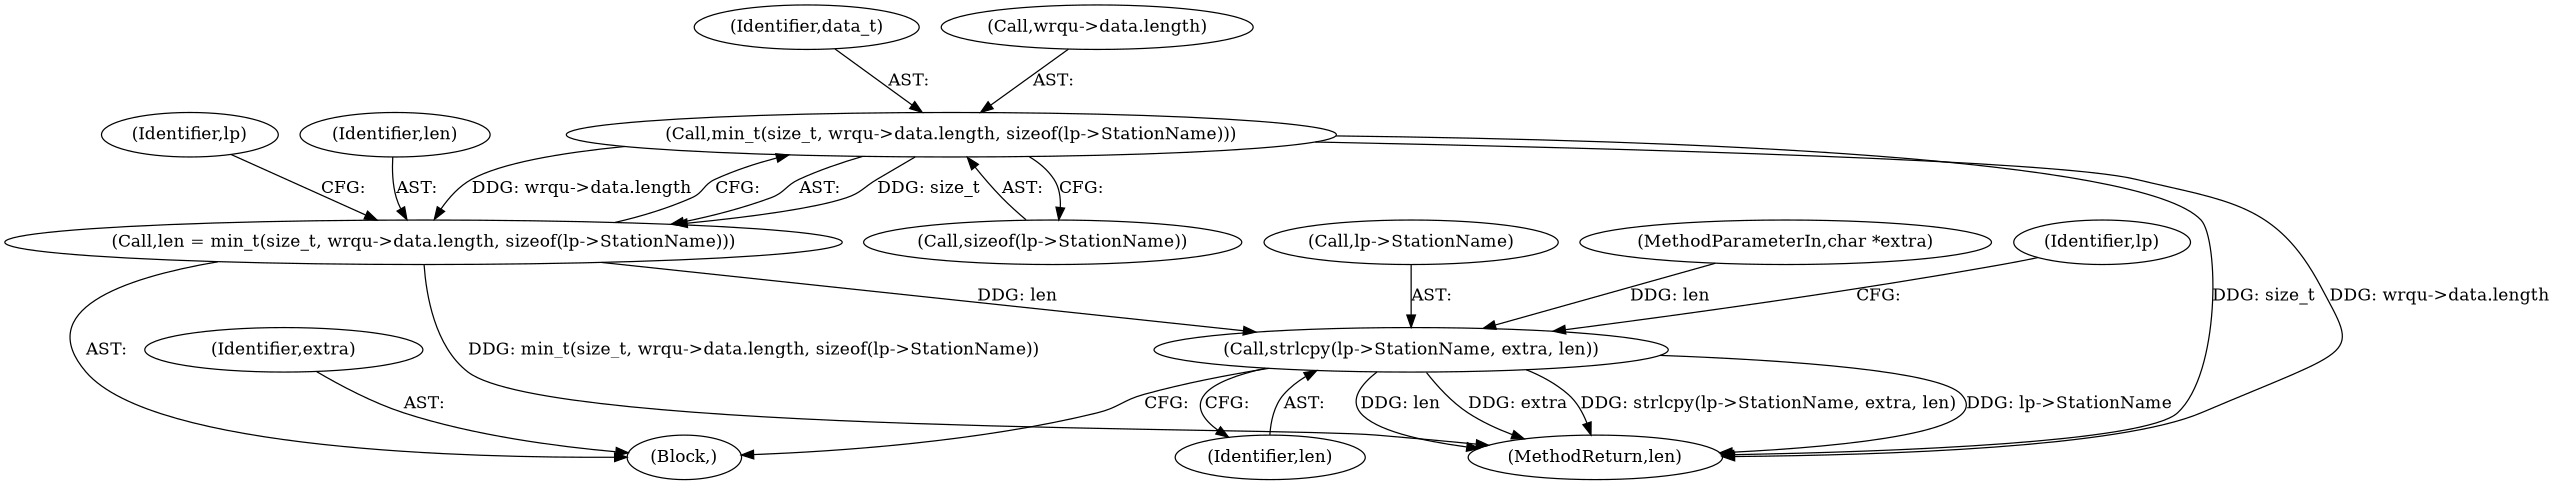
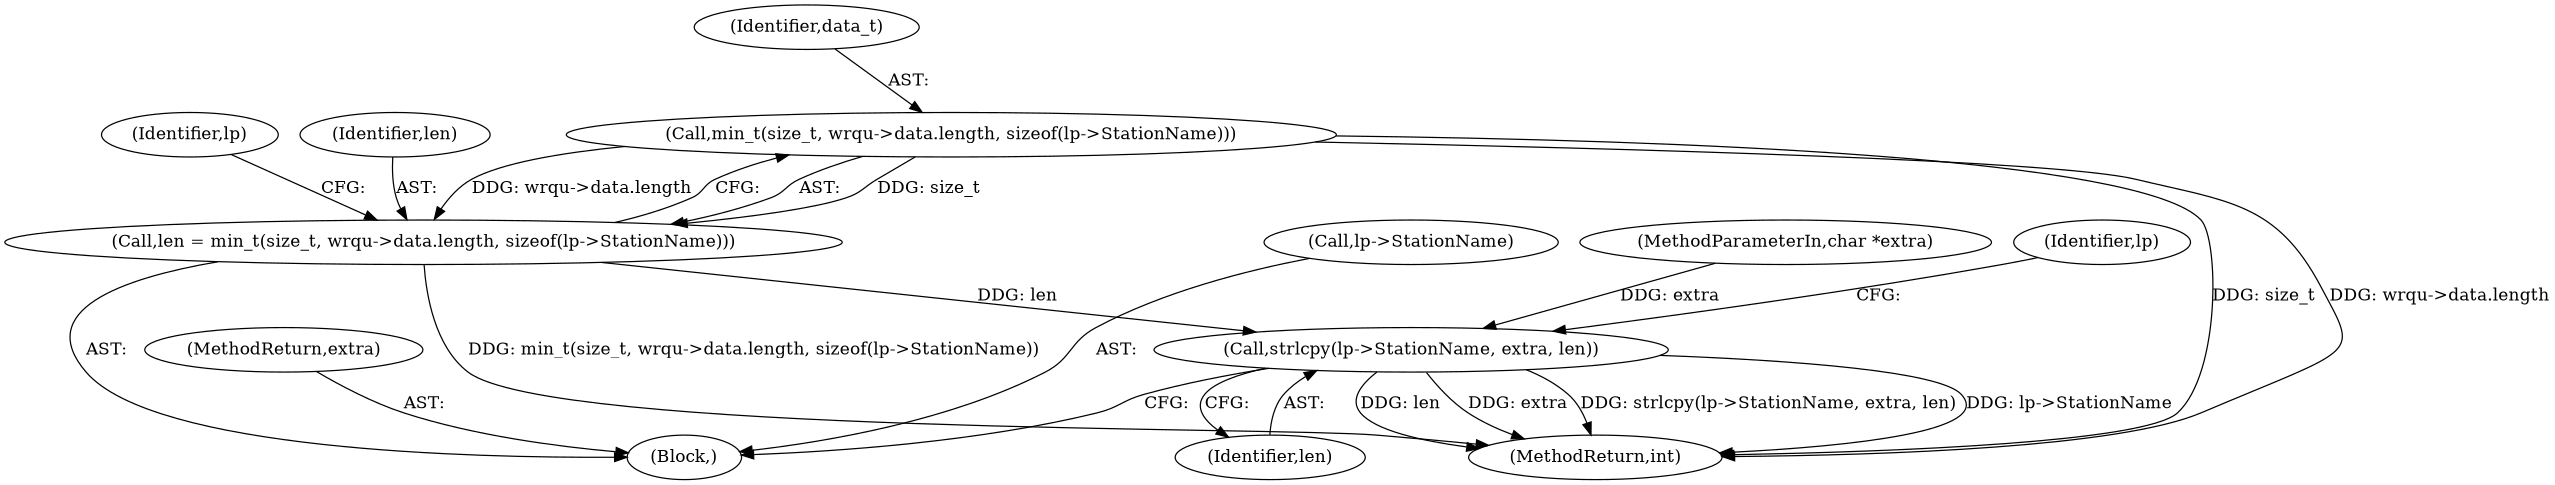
(1097, 27) -> none
(1053, 242) -> none
(1411, 290) -> (1040, 374)
(1670, 296) -> (1670, 296)
(284, 350) -> (284, 350)
(1595, 457) -> (1595, 457)
